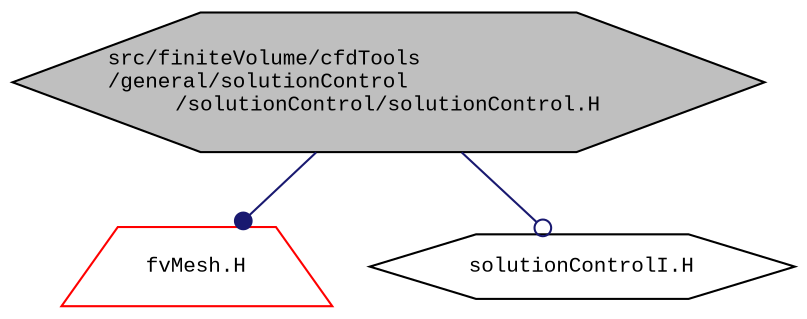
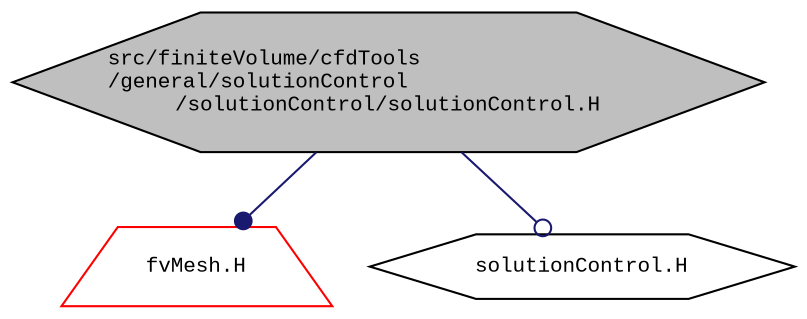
(582, 267) -> (582, 267)
